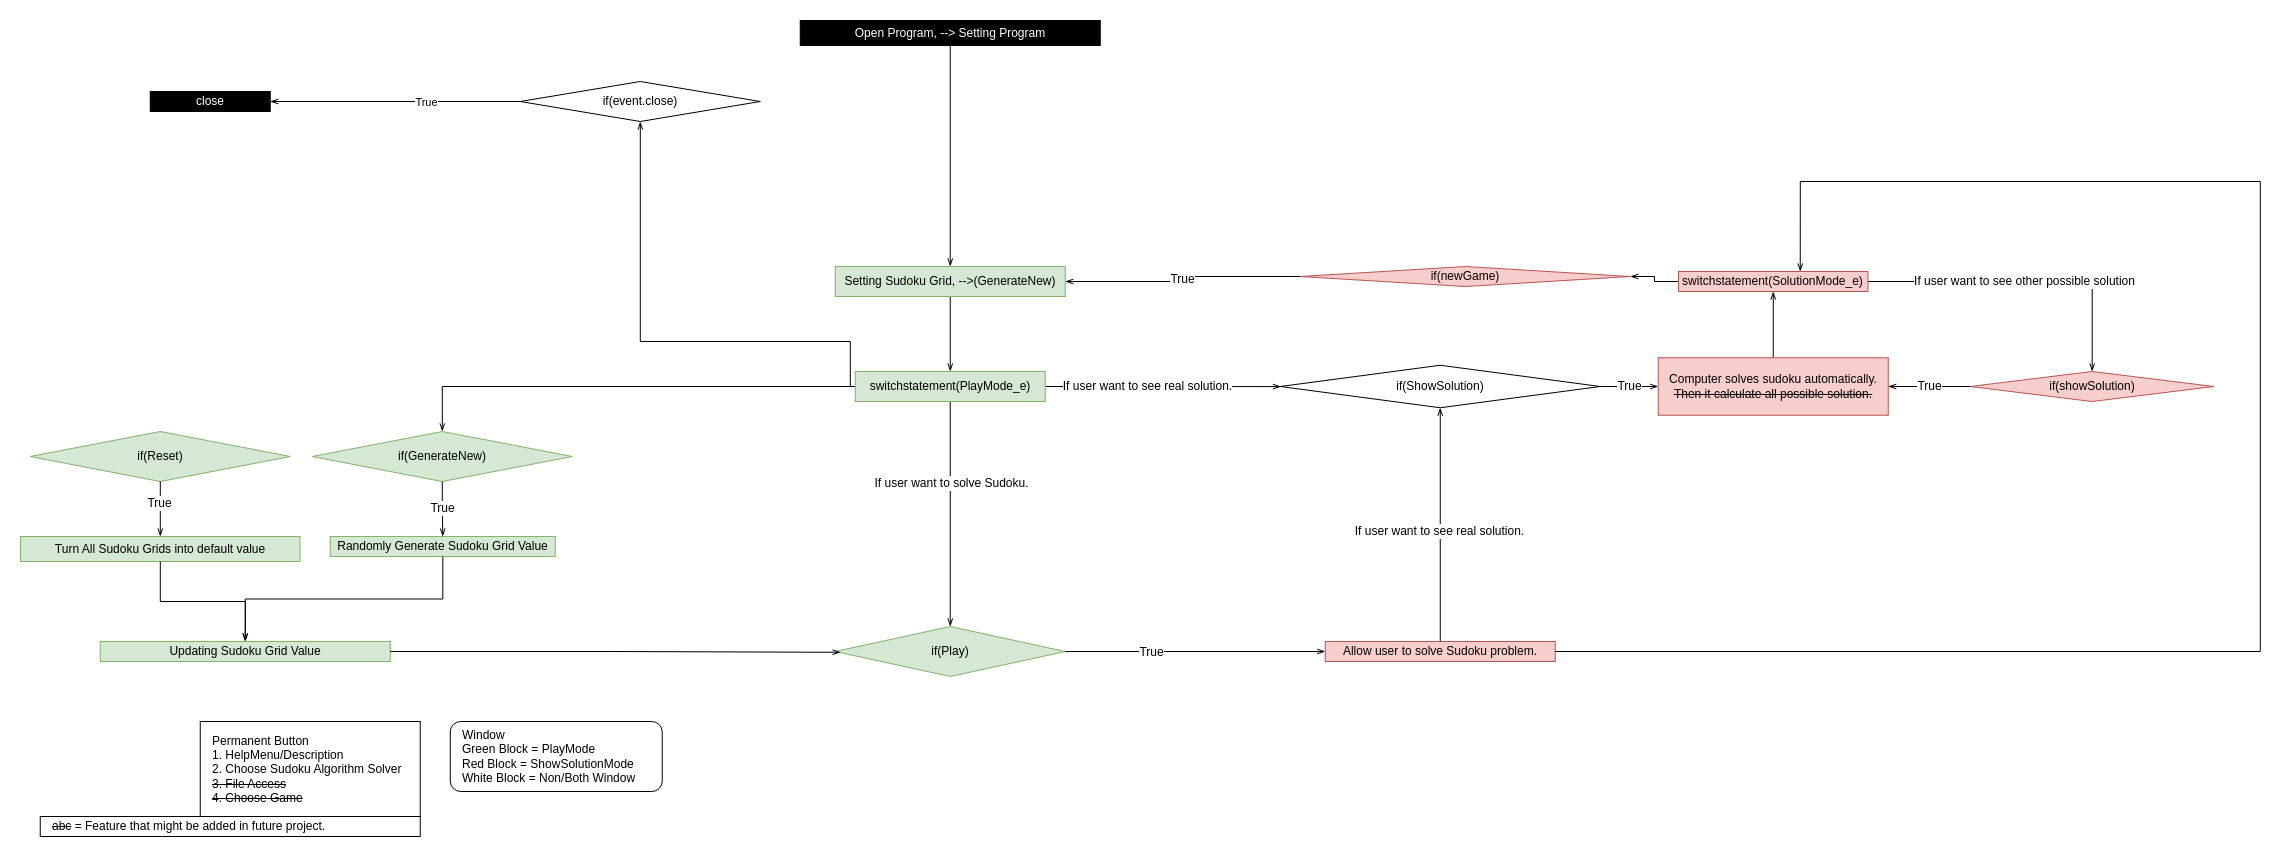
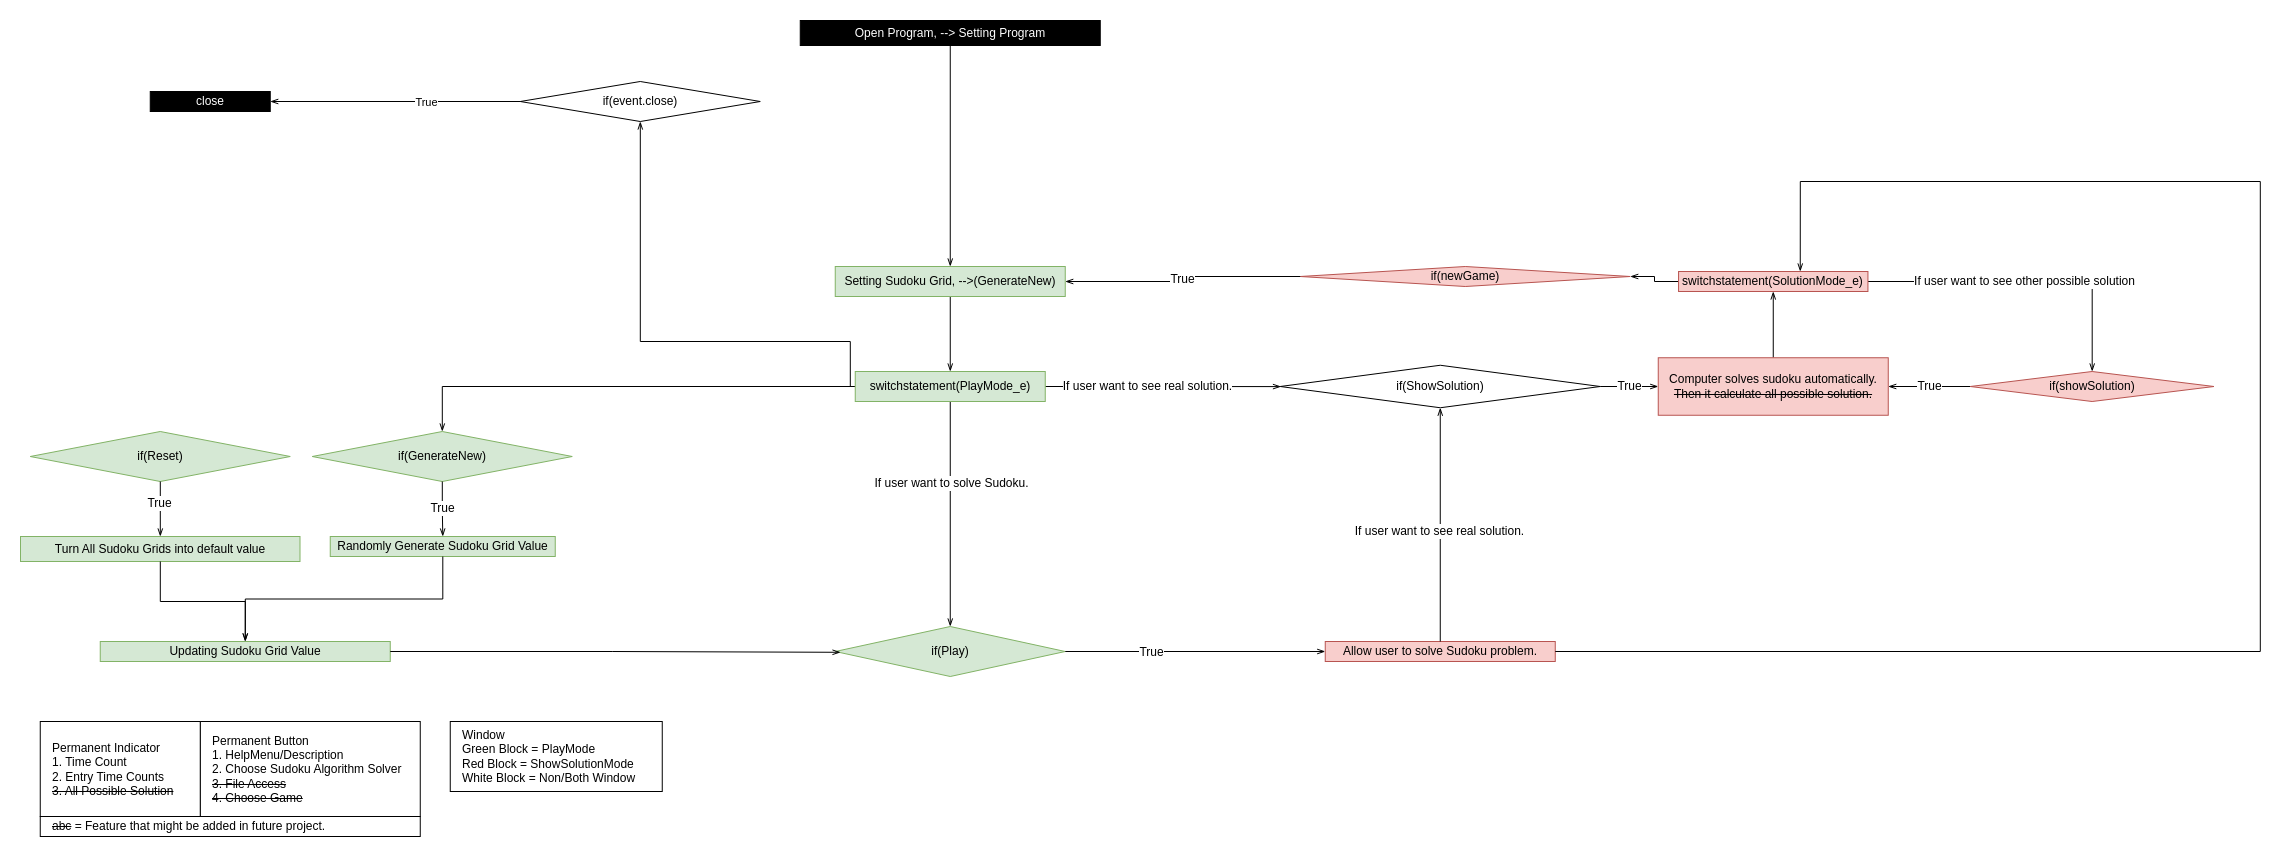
(556, 757) -> (556, 757)
none -> (120, 769)
